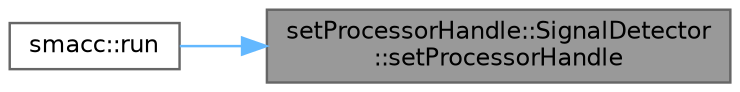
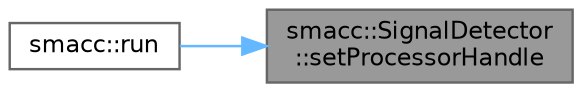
(499, 46) -> (420, 46)
